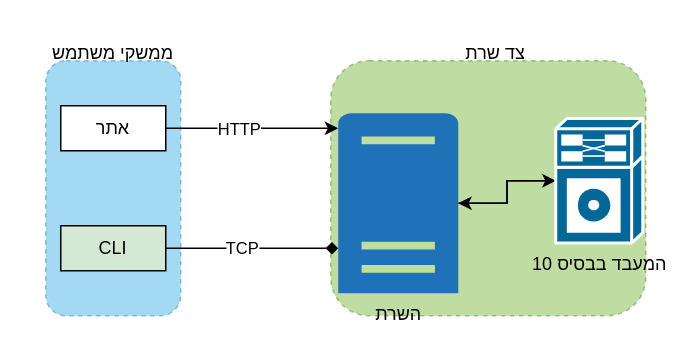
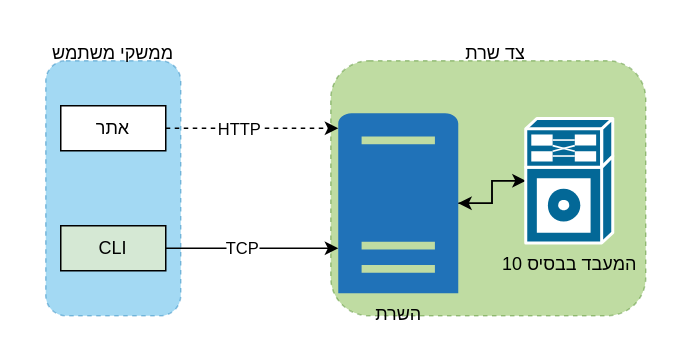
(293, 128) -> (293, 128)
(599, 181) -> (569, 181)
(326, 248) -> (327, 248)
